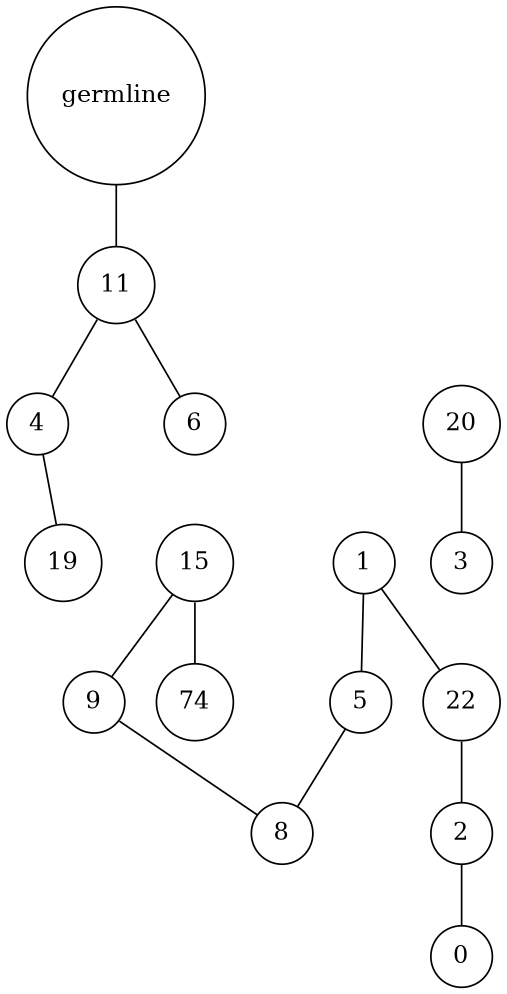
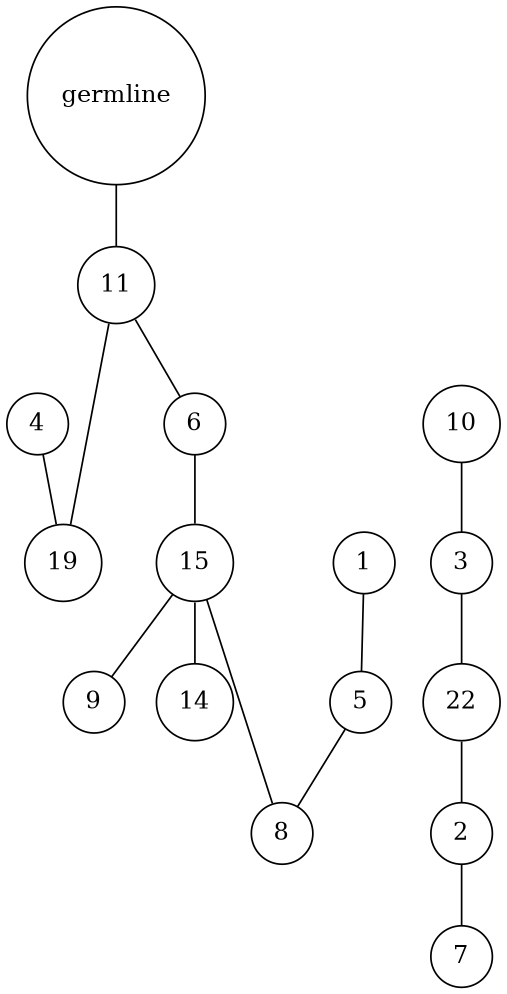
(75, 358) -> (90, 424)
(462, 424) -> (462, 424)
none -> (195, 489)
(411, 629) -> (462, 629)
(195, 702) -> (195, 702)
(188, 768) -> (240, 702)
(462, 957) -> (462, 957)
